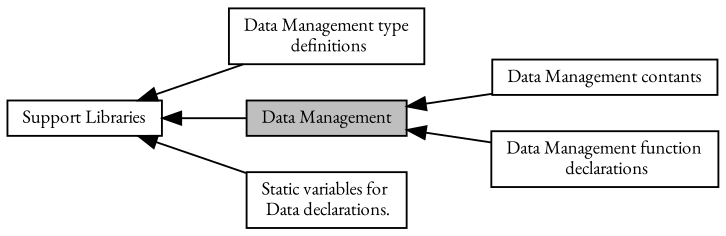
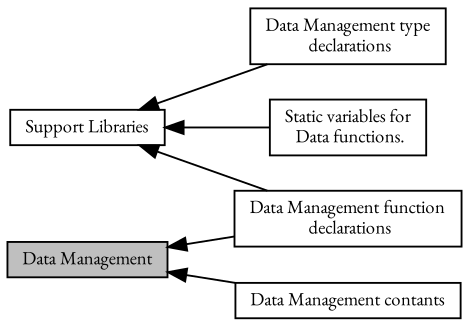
(327, 36) -> (348, 36)
(214, 118) -> (212, 171)
(327, 200) -> (348, 127)
